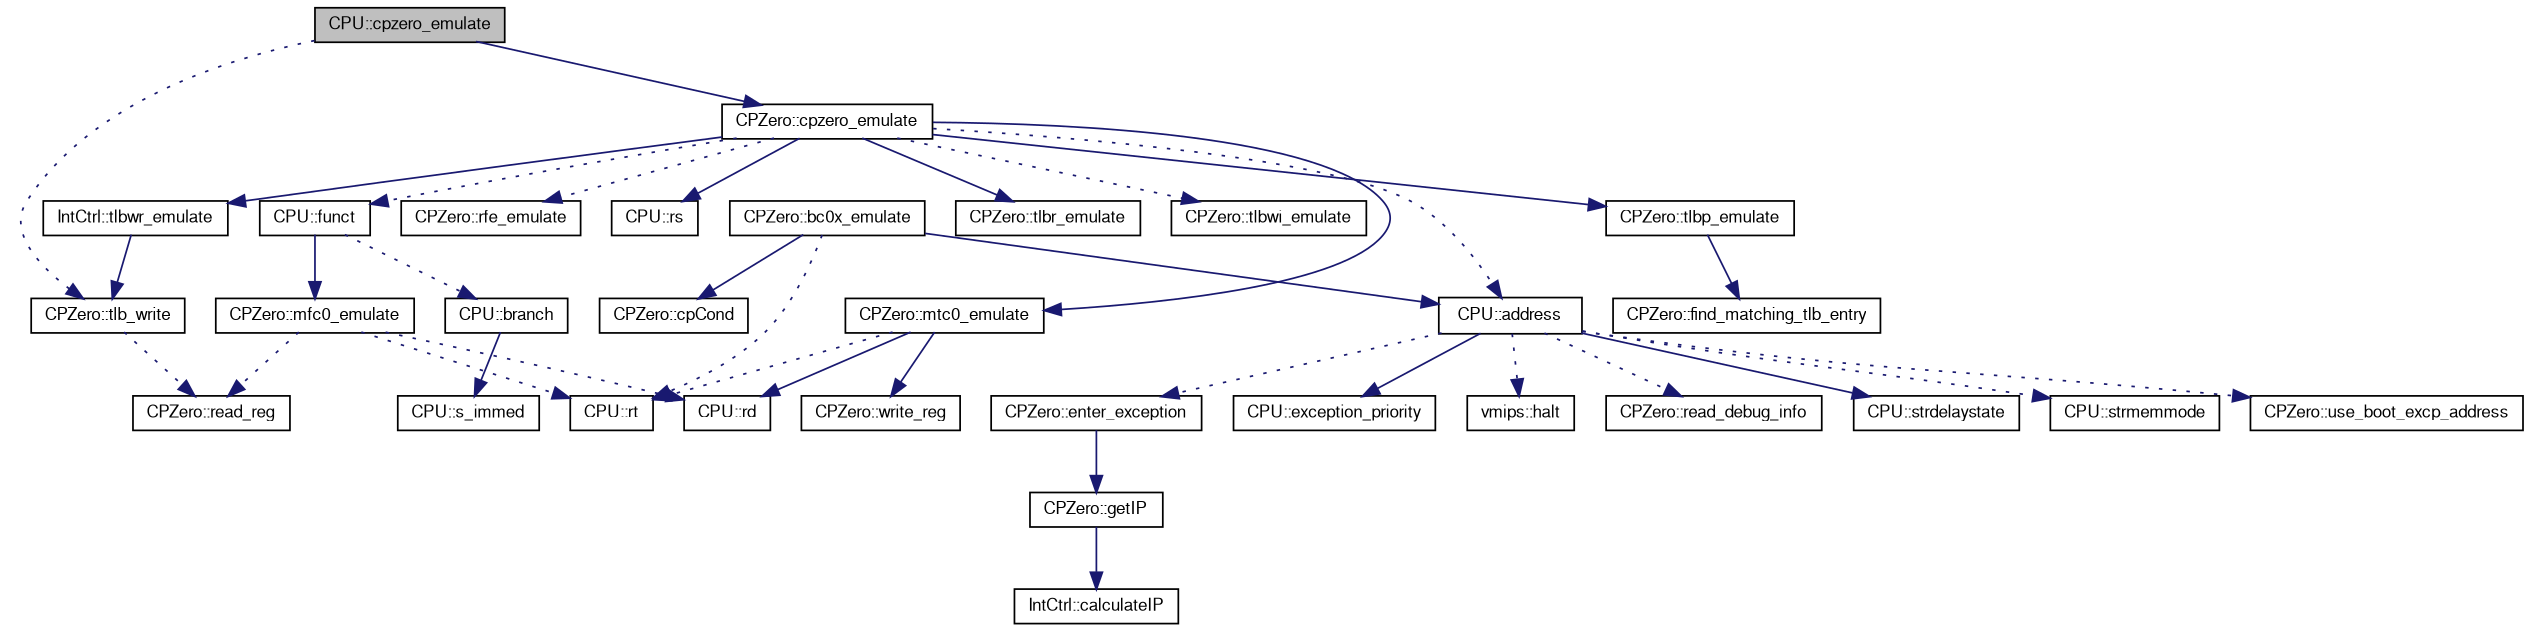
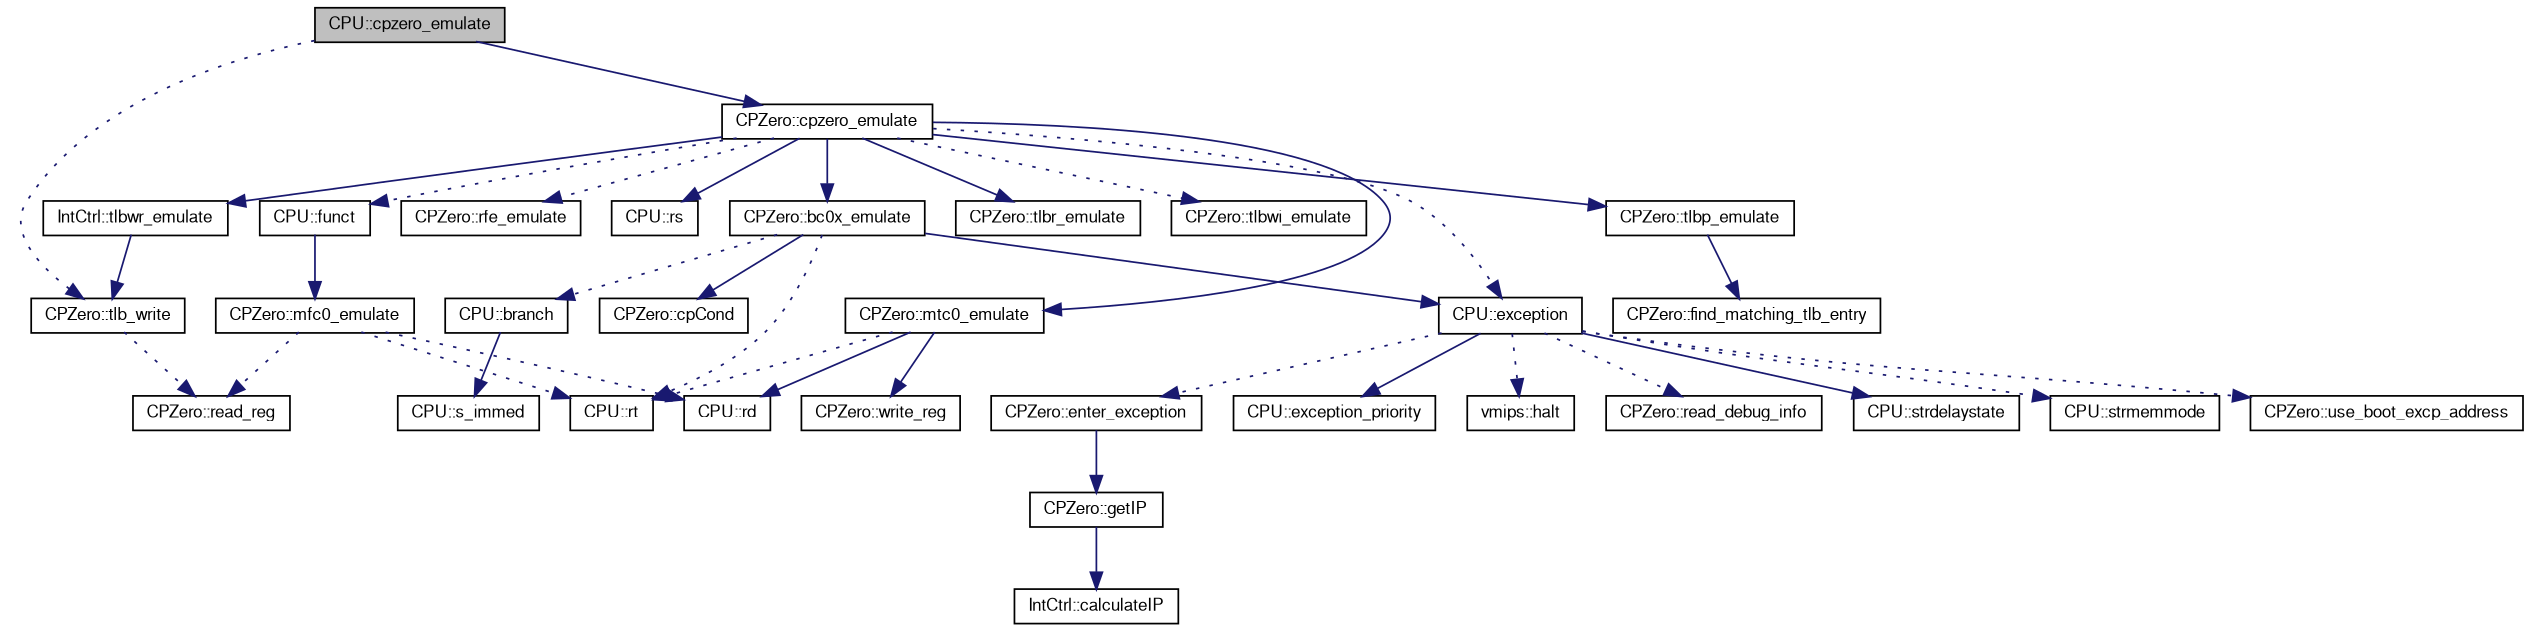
none -> (827, 161)
(403, 263) -> (676, 264)
(1510, 316) -> (1510, 316)
